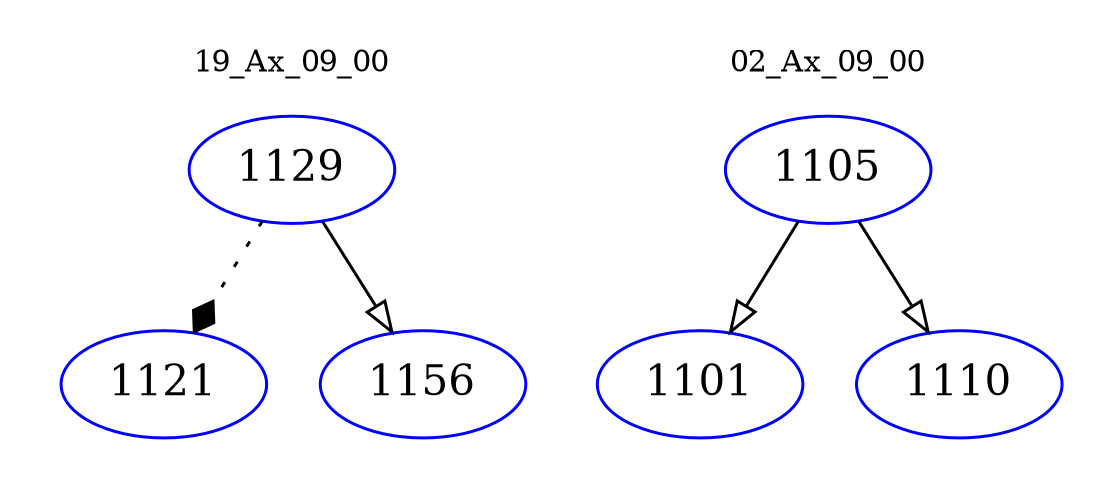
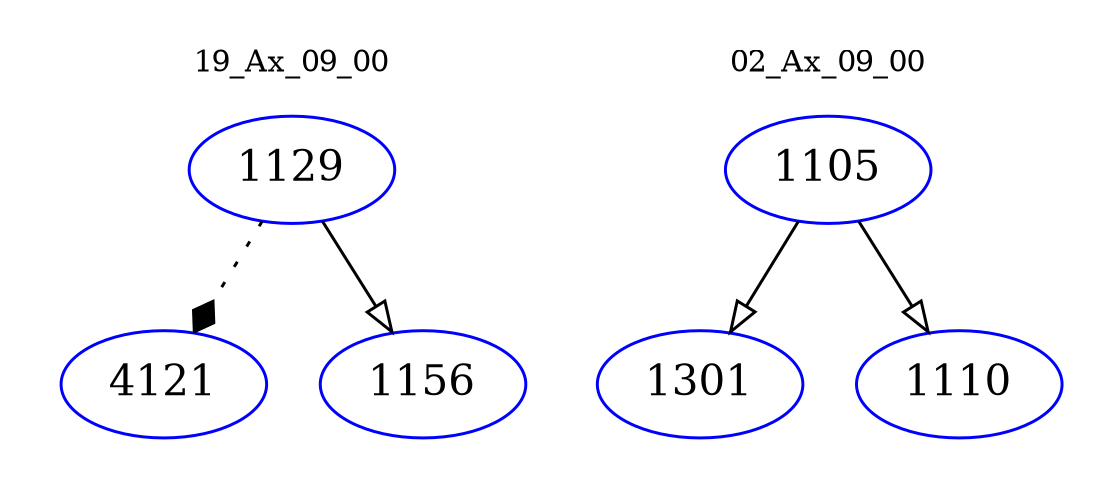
(164, 384) -> (164, 384)
(700, 384) -> (700, 384)
